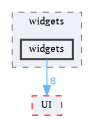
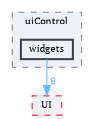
(47, 22) -> (47, 22)
